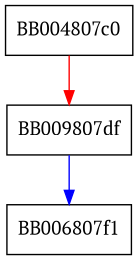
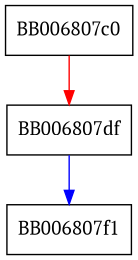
(69, 30) -> (69, 30)
(69, 130) -> (69, 130)
